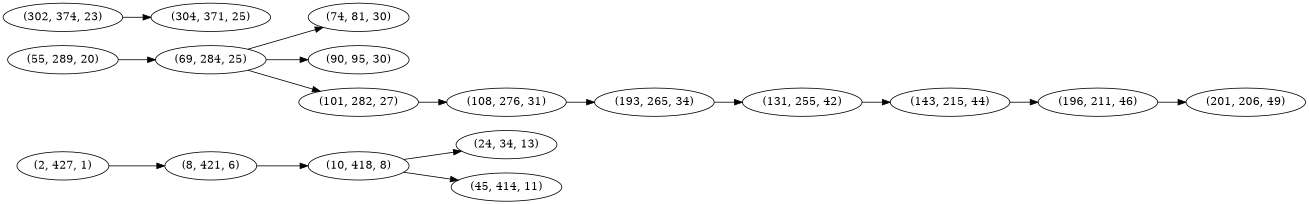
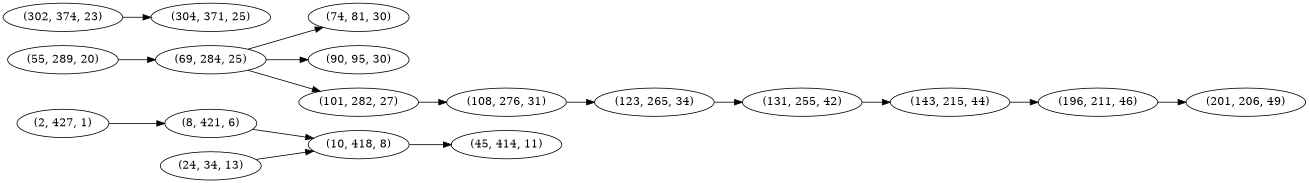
(654, 102) -> (654, 102)
(429, 156) -> (281, 156)
